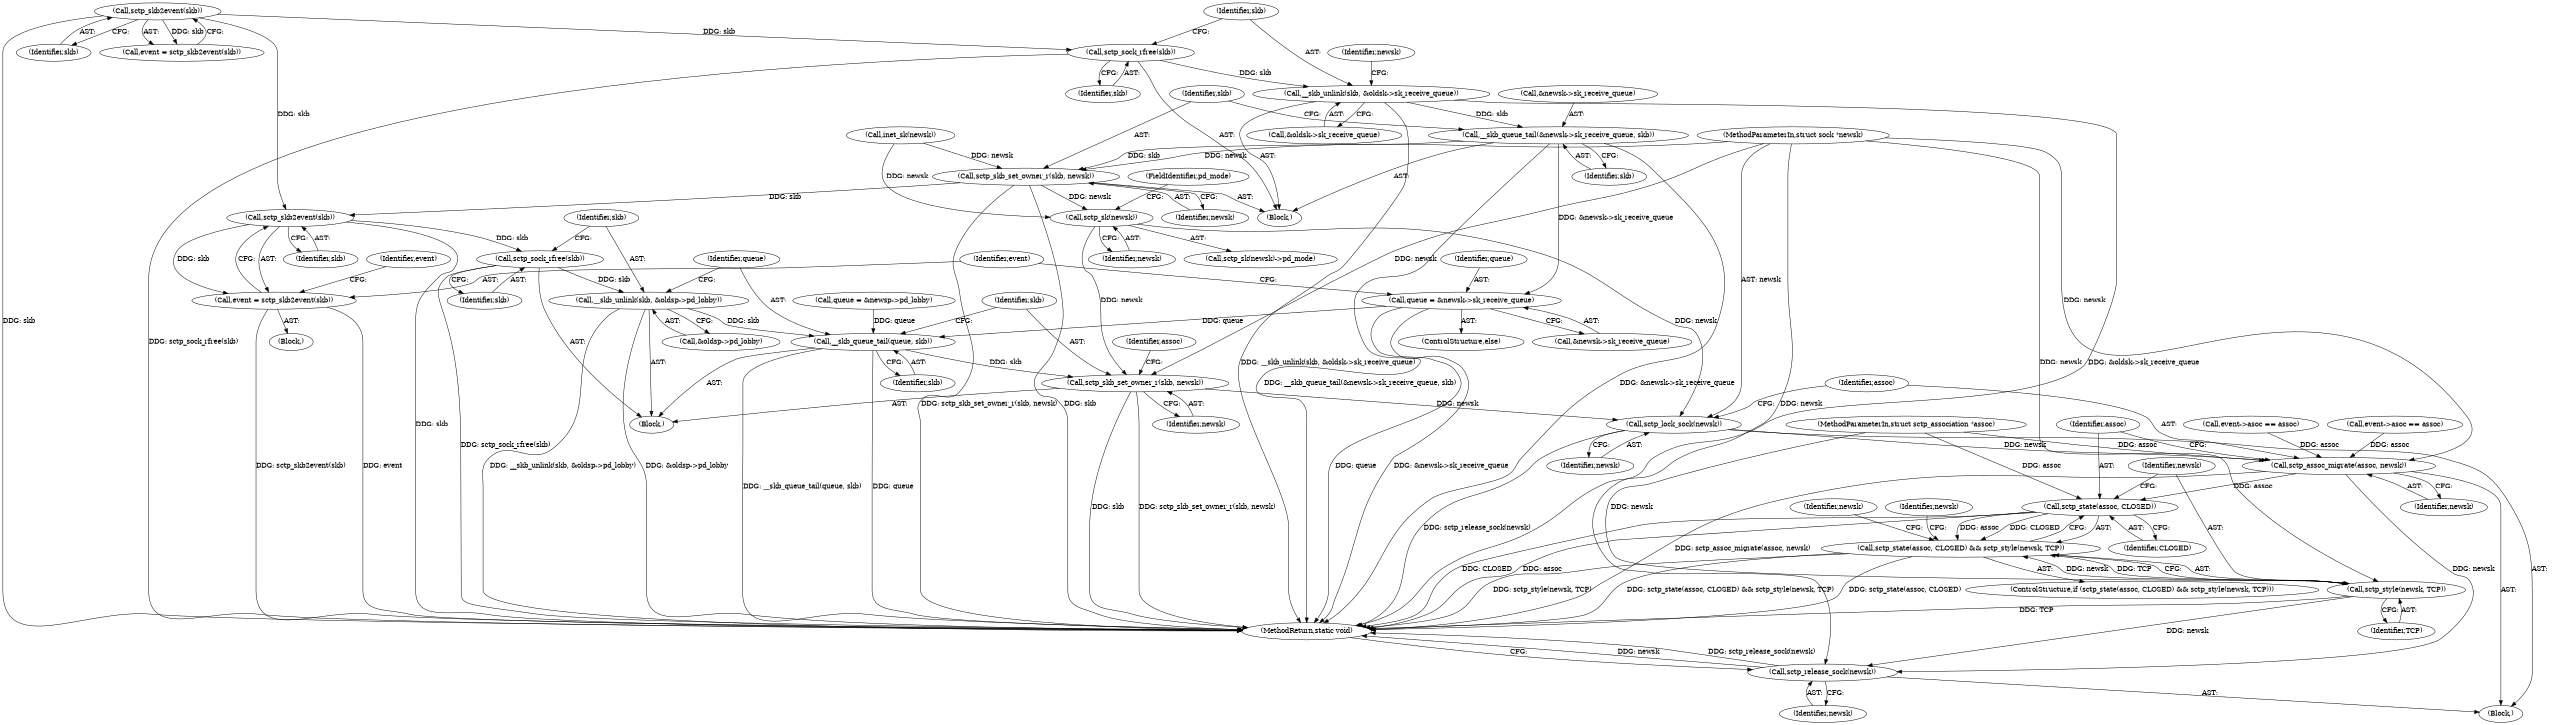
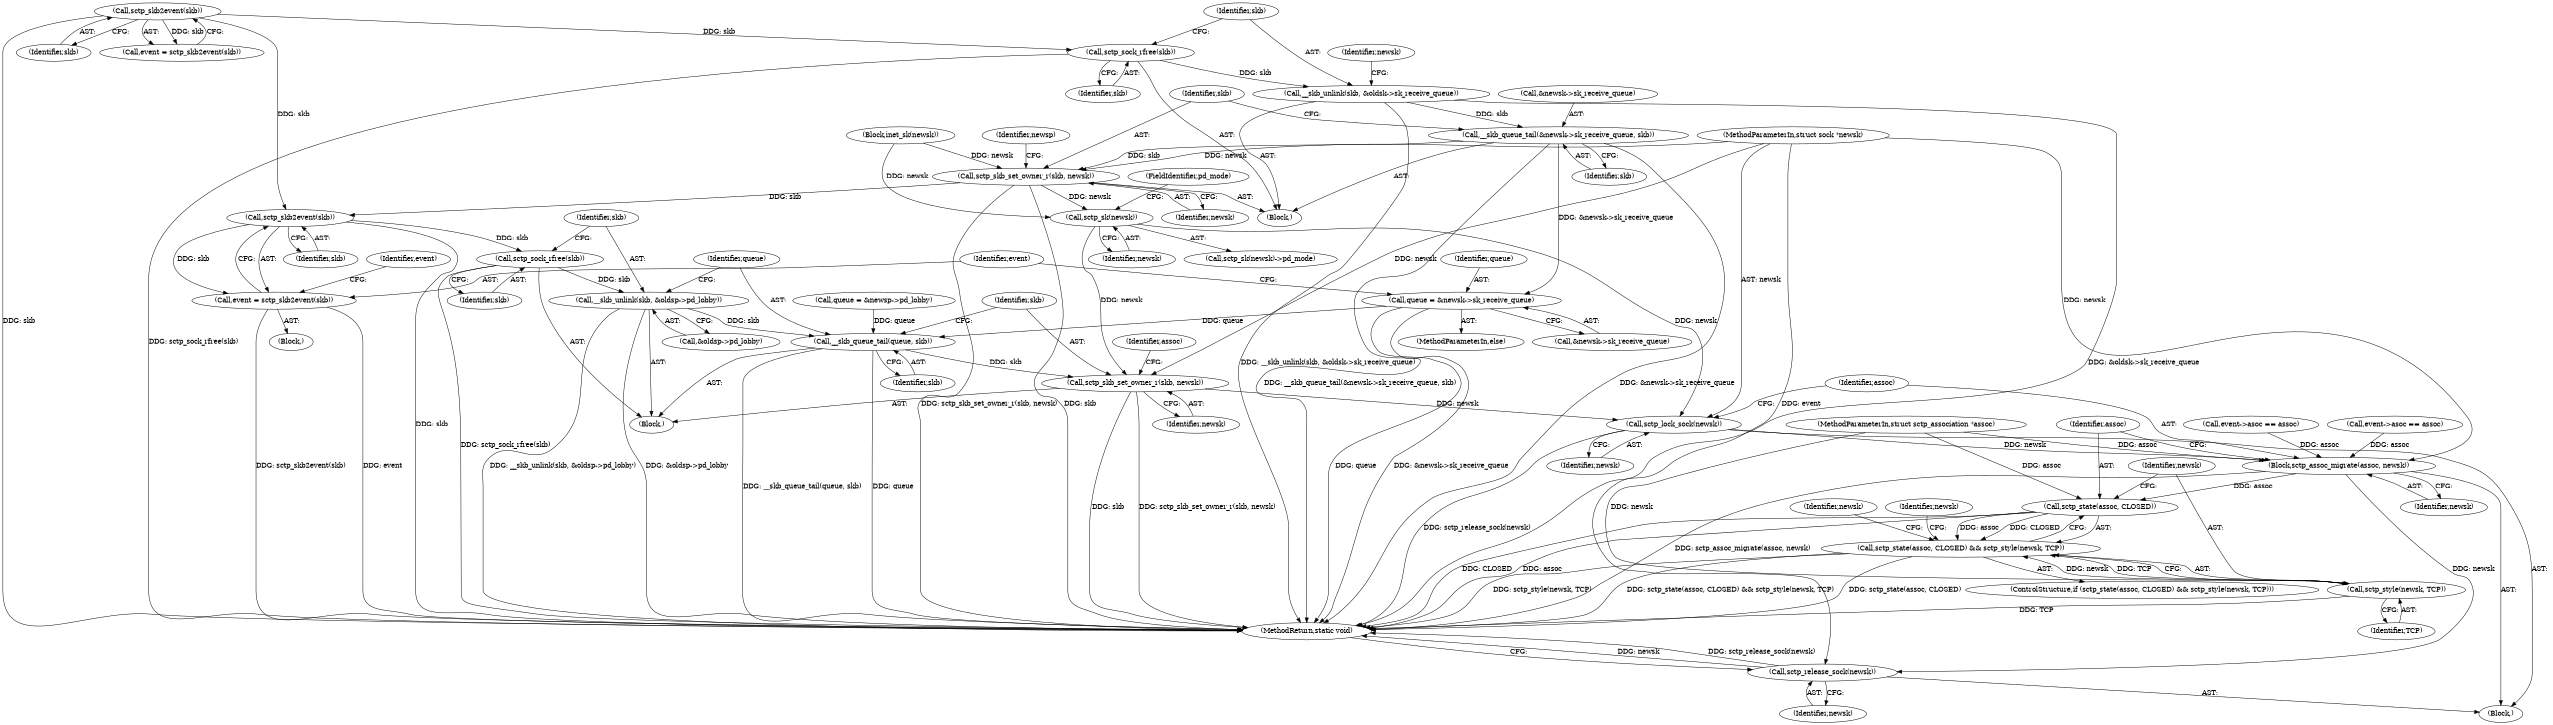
(901, 135) -> (901, 135)
none -> (1026, 135)
(1324, 135) -> none
(1461, 342) -> (1461, 342)
(1801, 404) -> (1801, 404)
(2040, 412) -> none
(2339, 466) -> (2339, 466)
(2157, 549) -> none
(2113, 631) -> none
